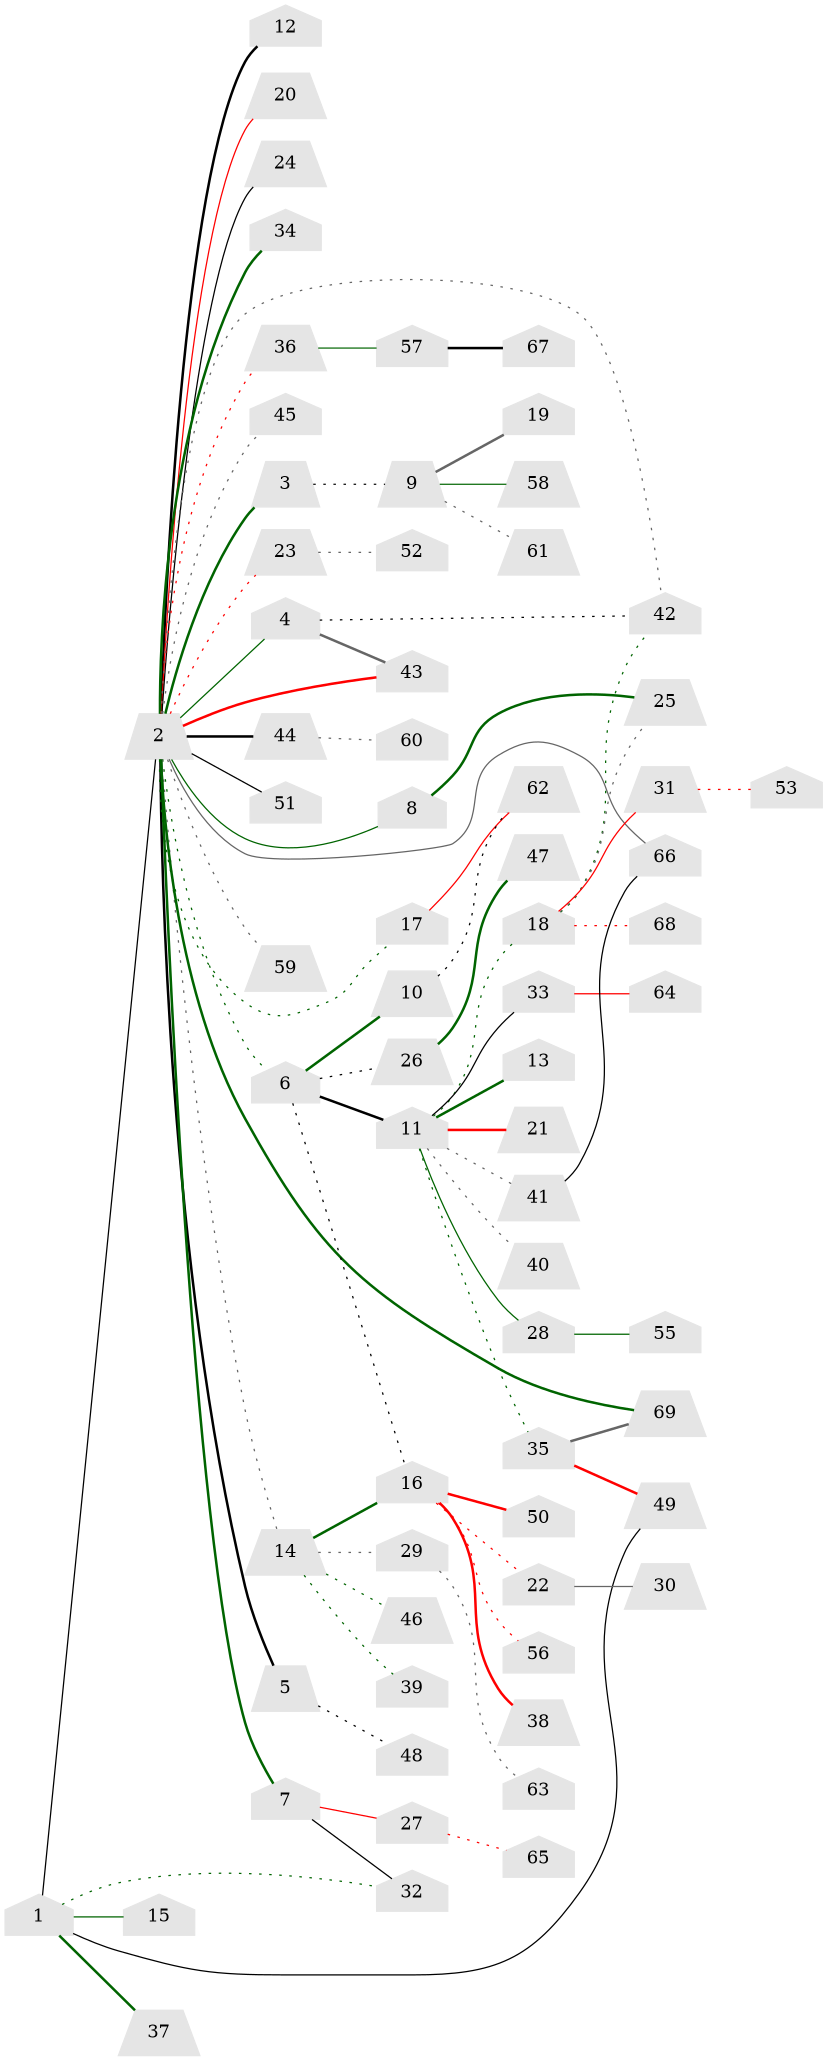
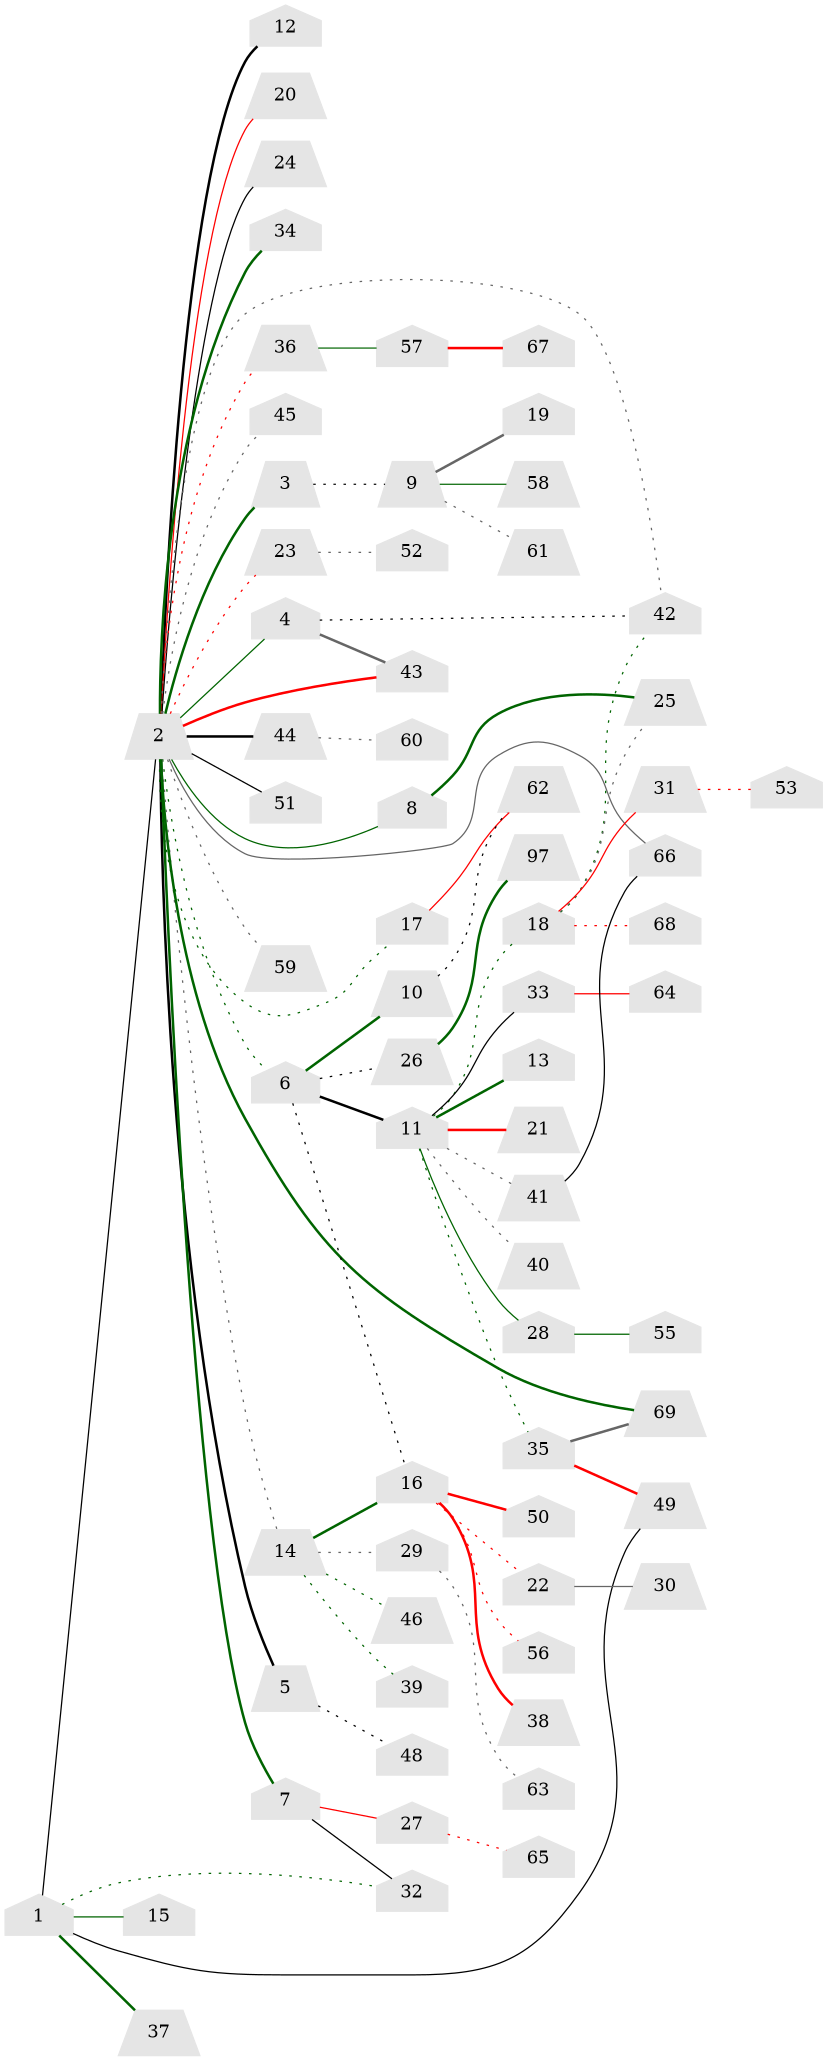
(475, 348) -> (475, 348)
(539, 858) -> (539, 858)
